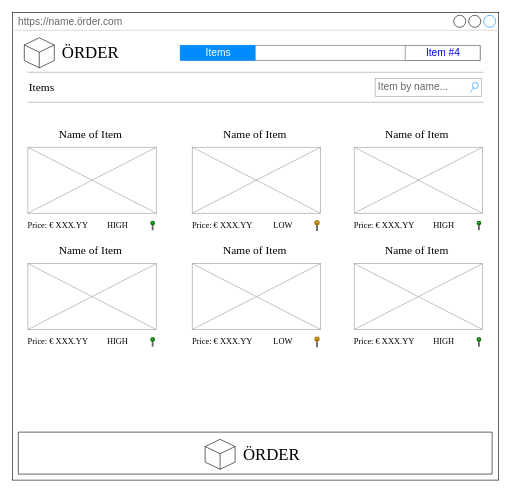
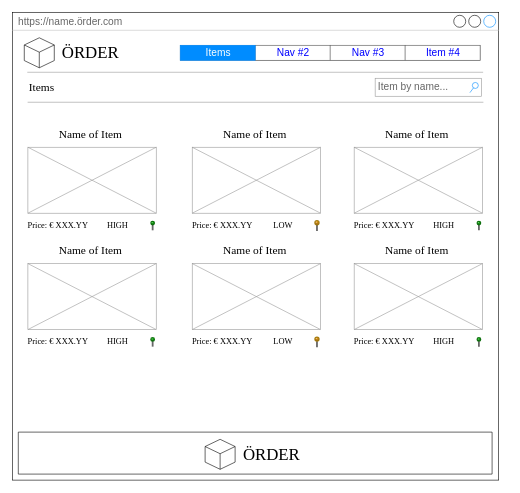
none -> (293, 53)
none -> (368, 53)
